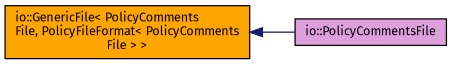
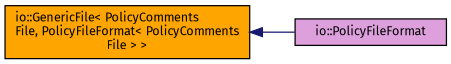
(371, 32) -> (371, 32)
